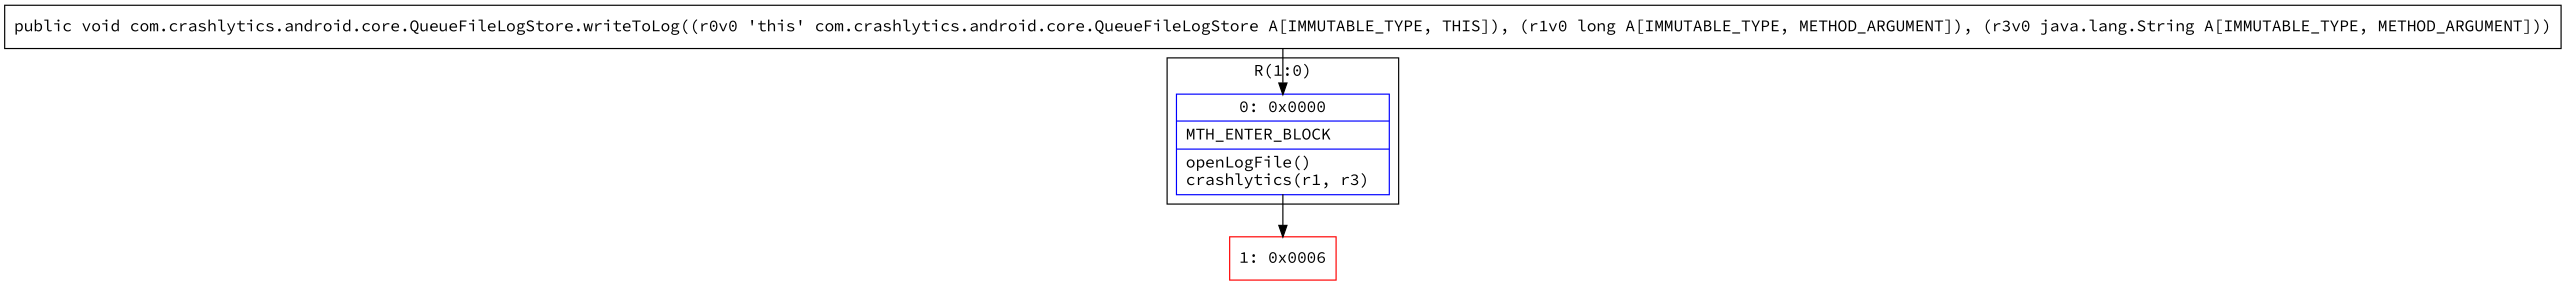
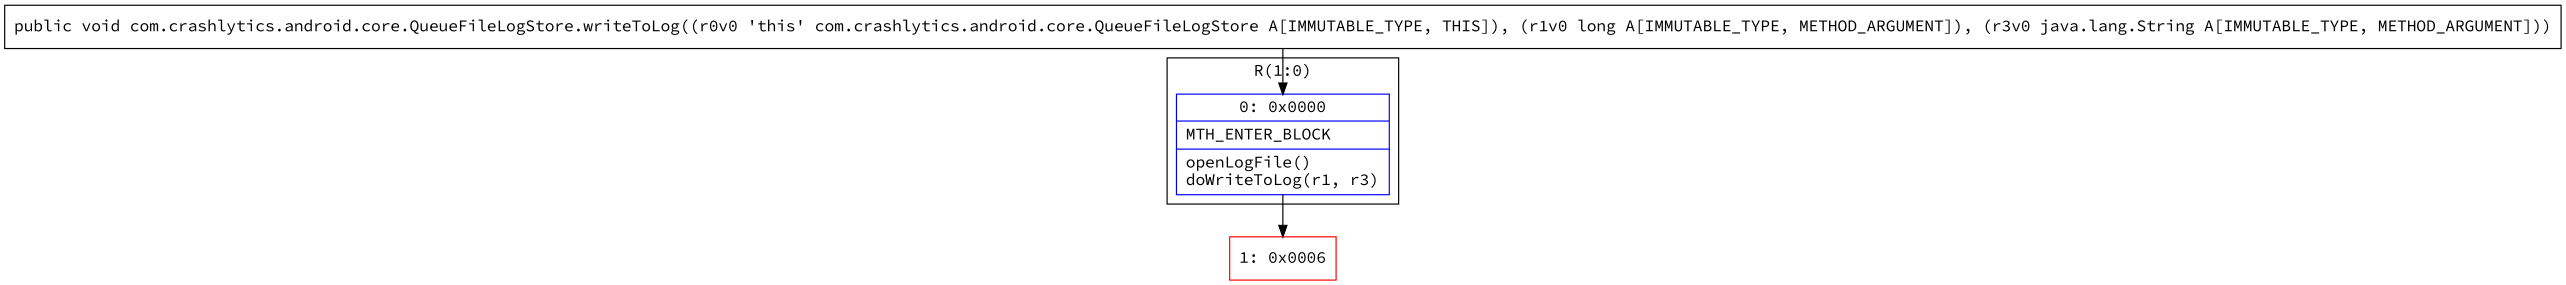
(1278, 180) -> (1283, 180)
